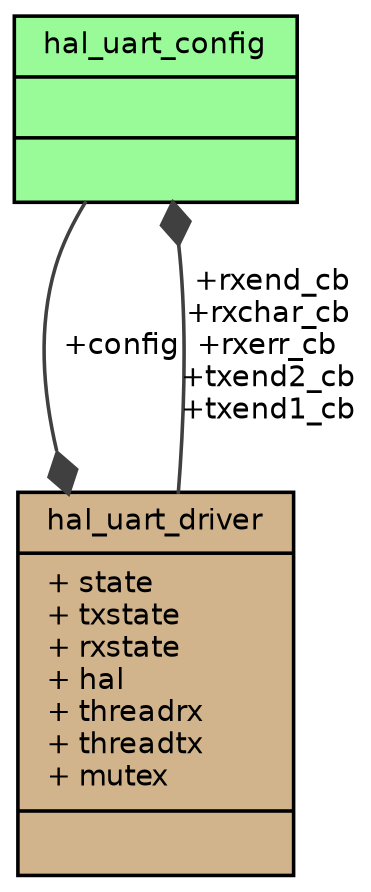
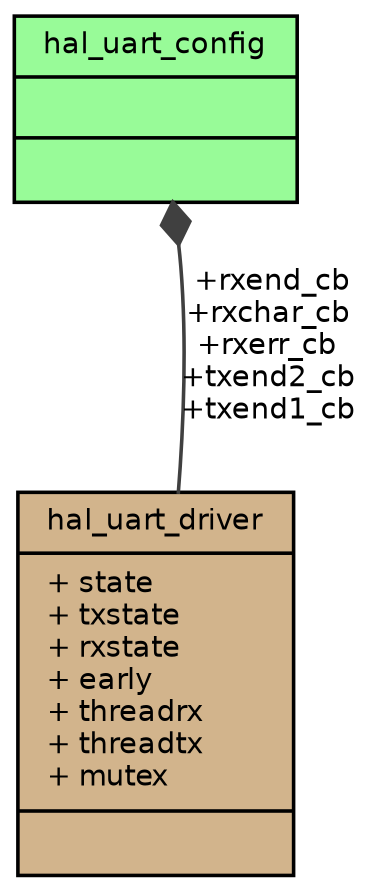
(45, 323) -> none
(86, 680) -> (100, 680)
